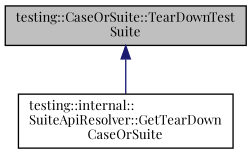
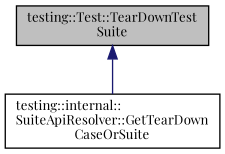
(126, 26) -> (113, 26)
